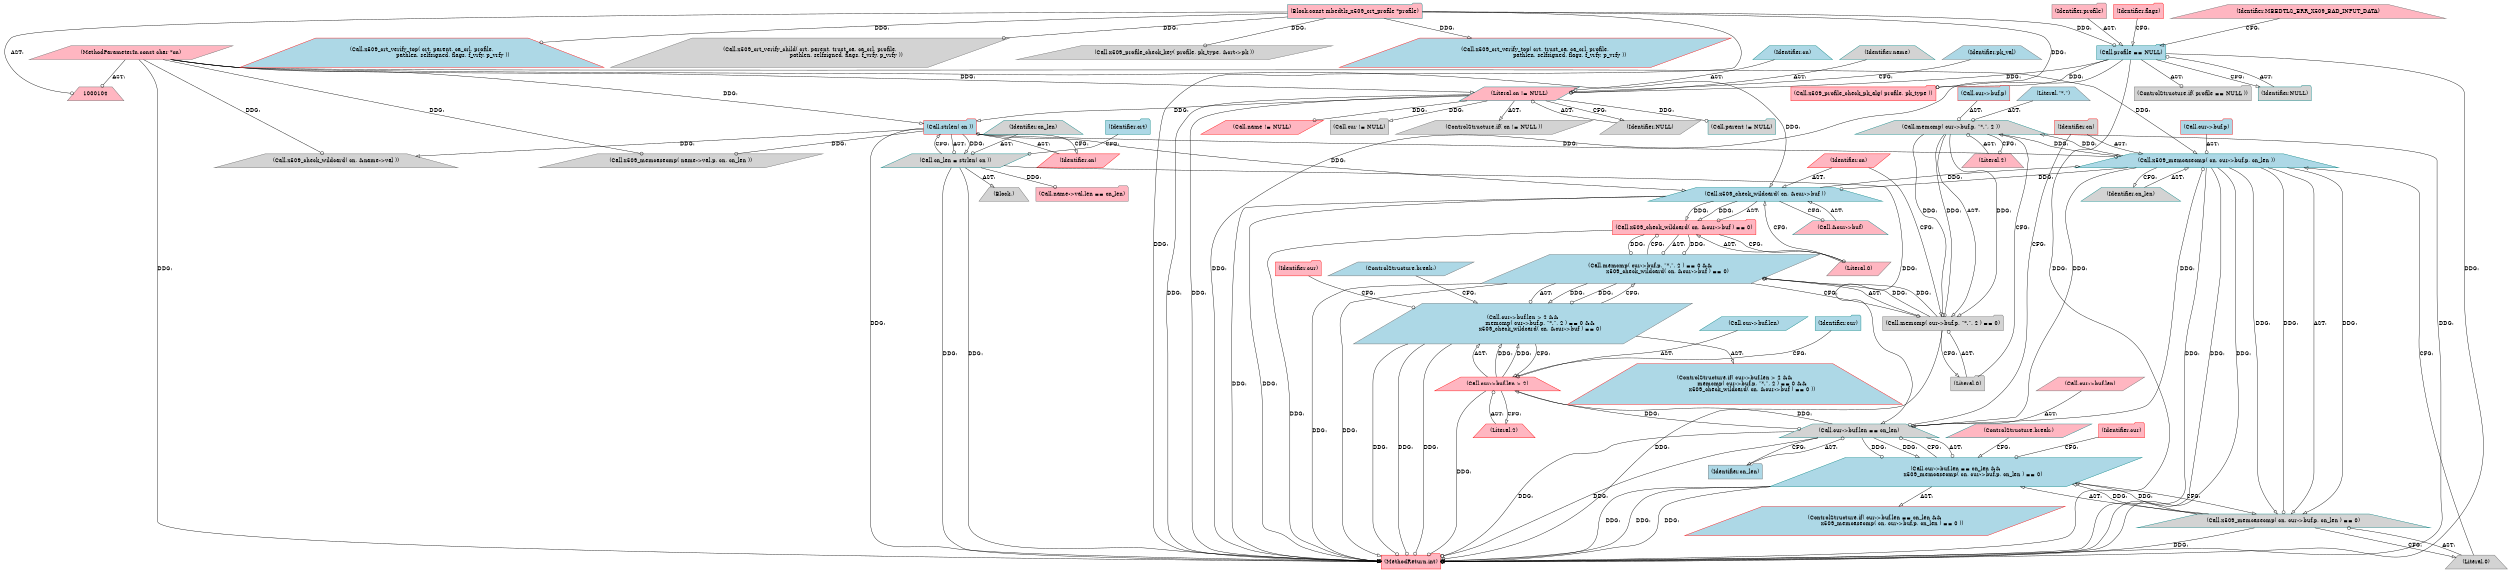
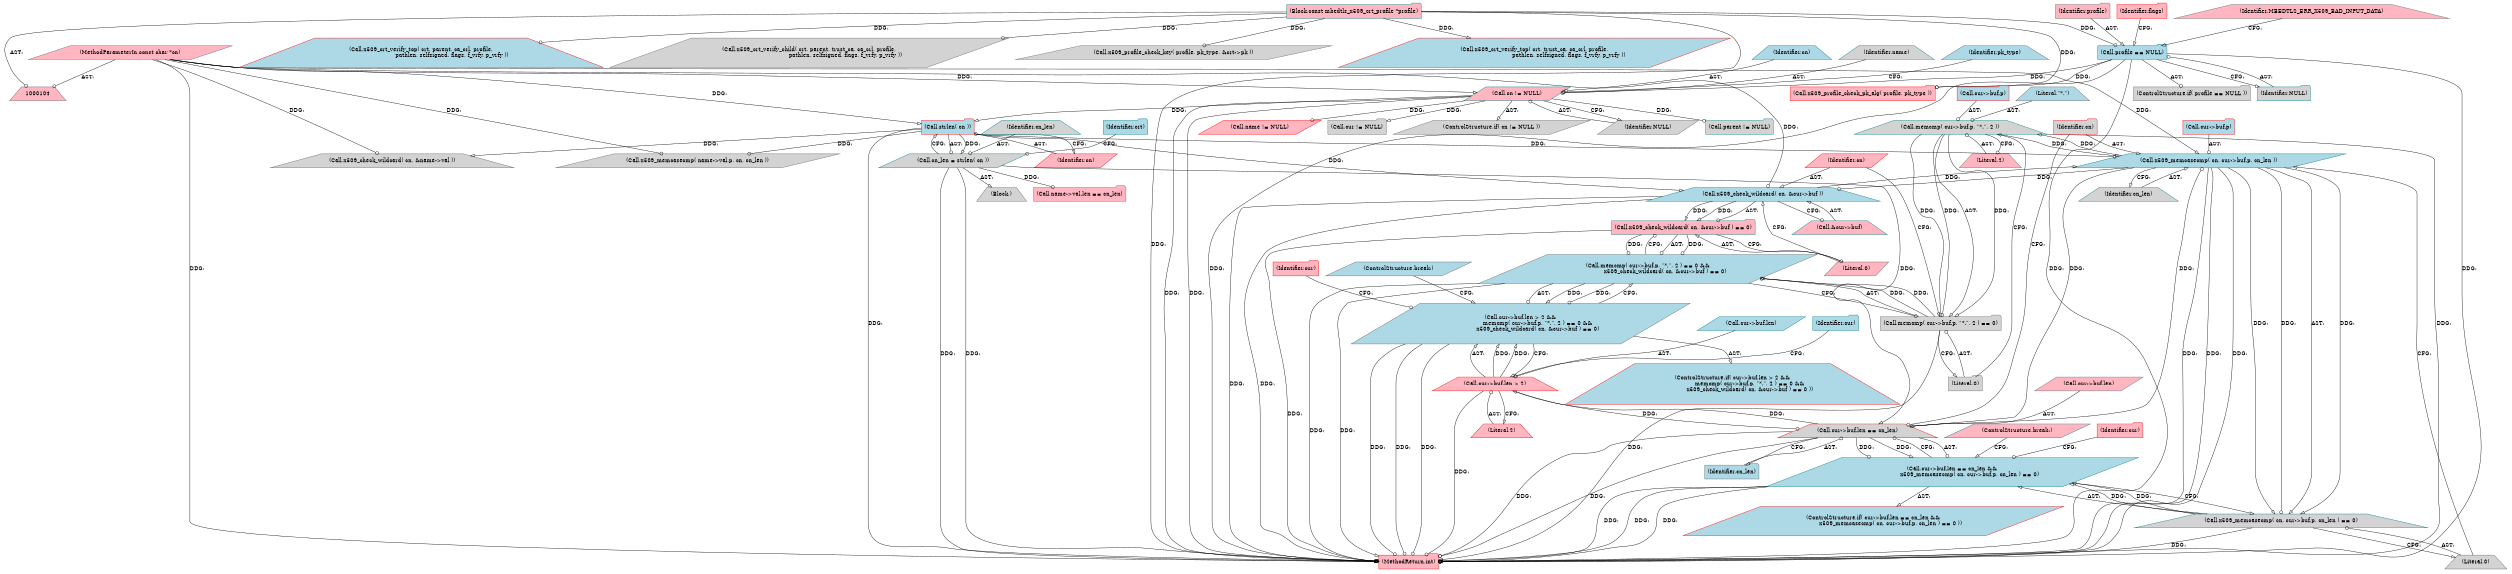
(1992, 53) -> (1995, 53)
(1015, 75) -> (1014, 75)
(1519, 94) -> (1517, 94)
(2207, 161) -> (2209, 161)
(1684, 228) -> (1683, 228)
(1859, 431) -> (1858, 431)
